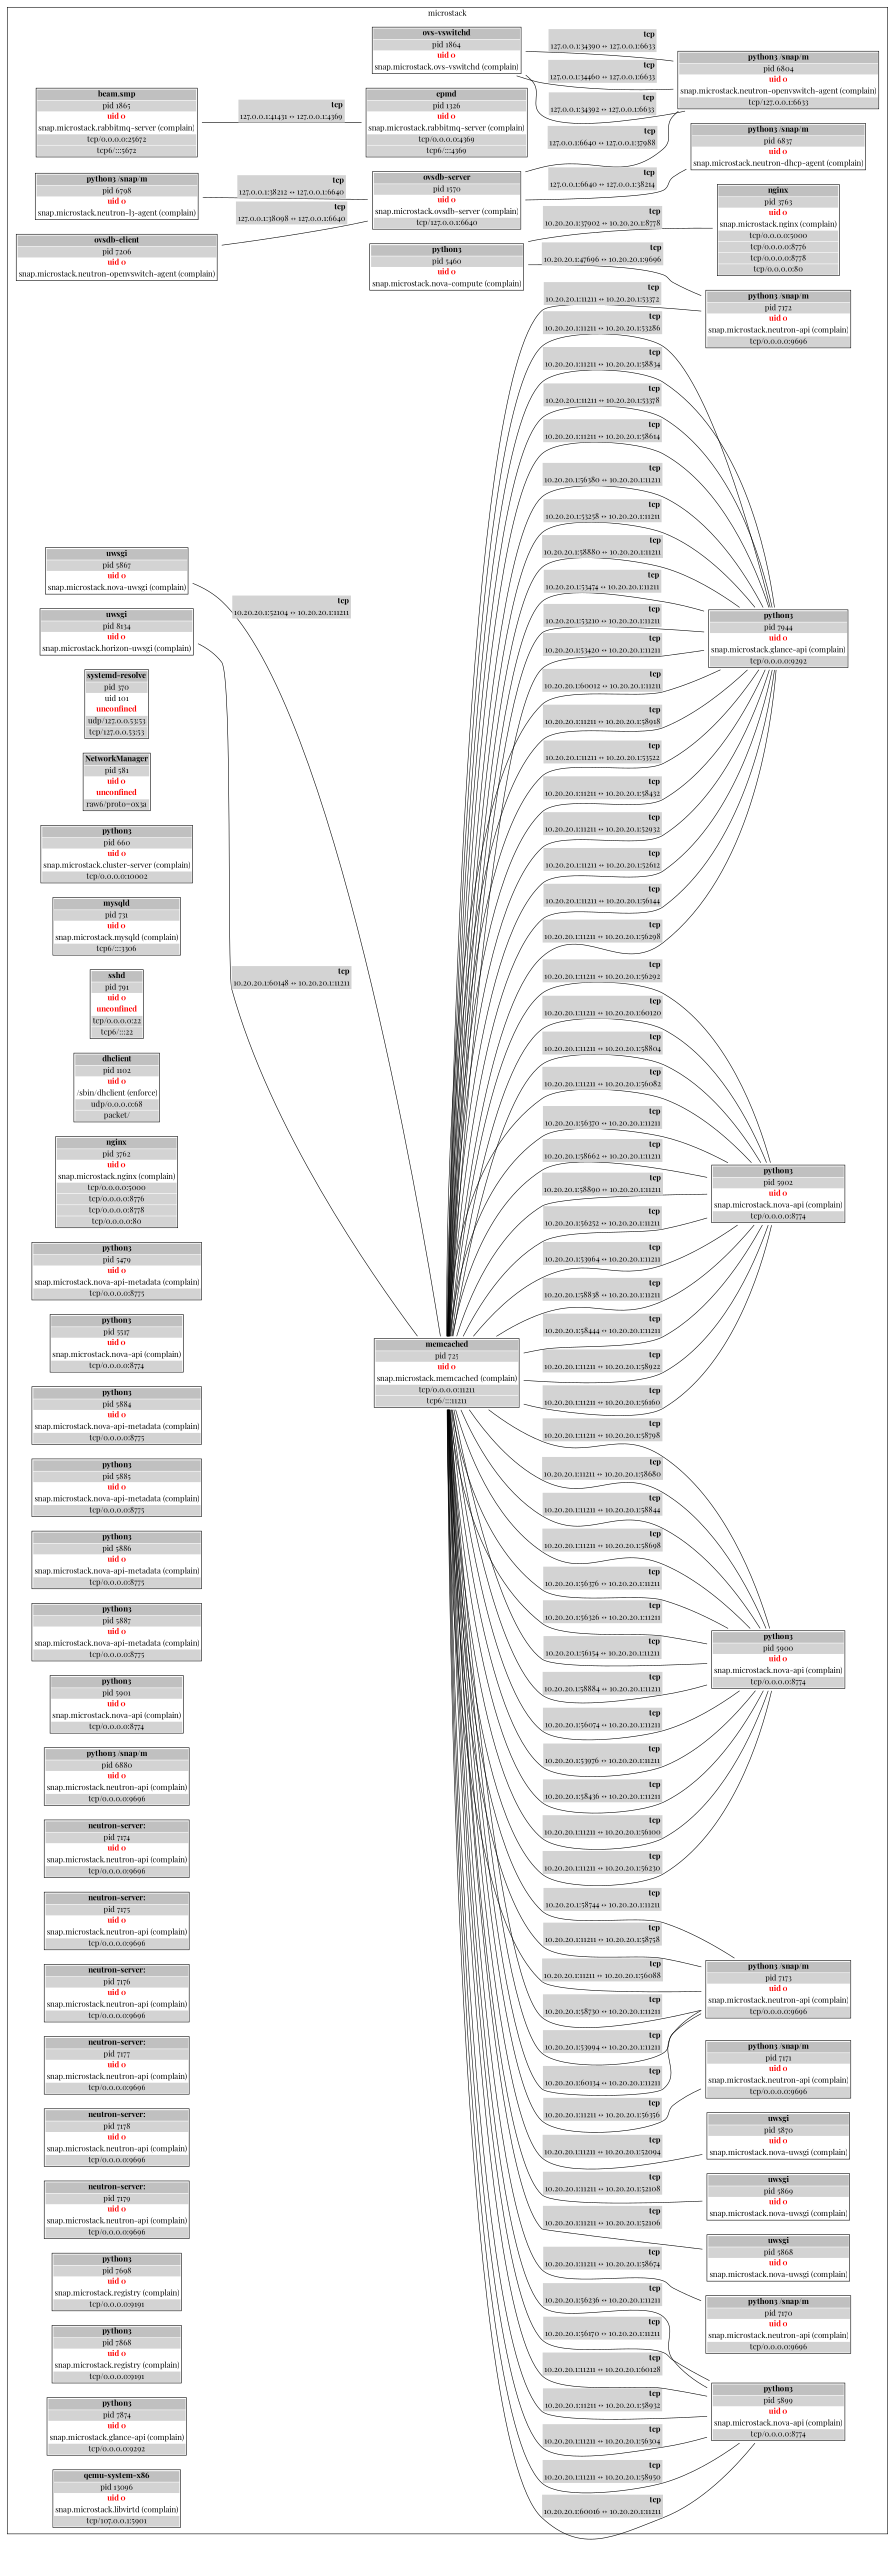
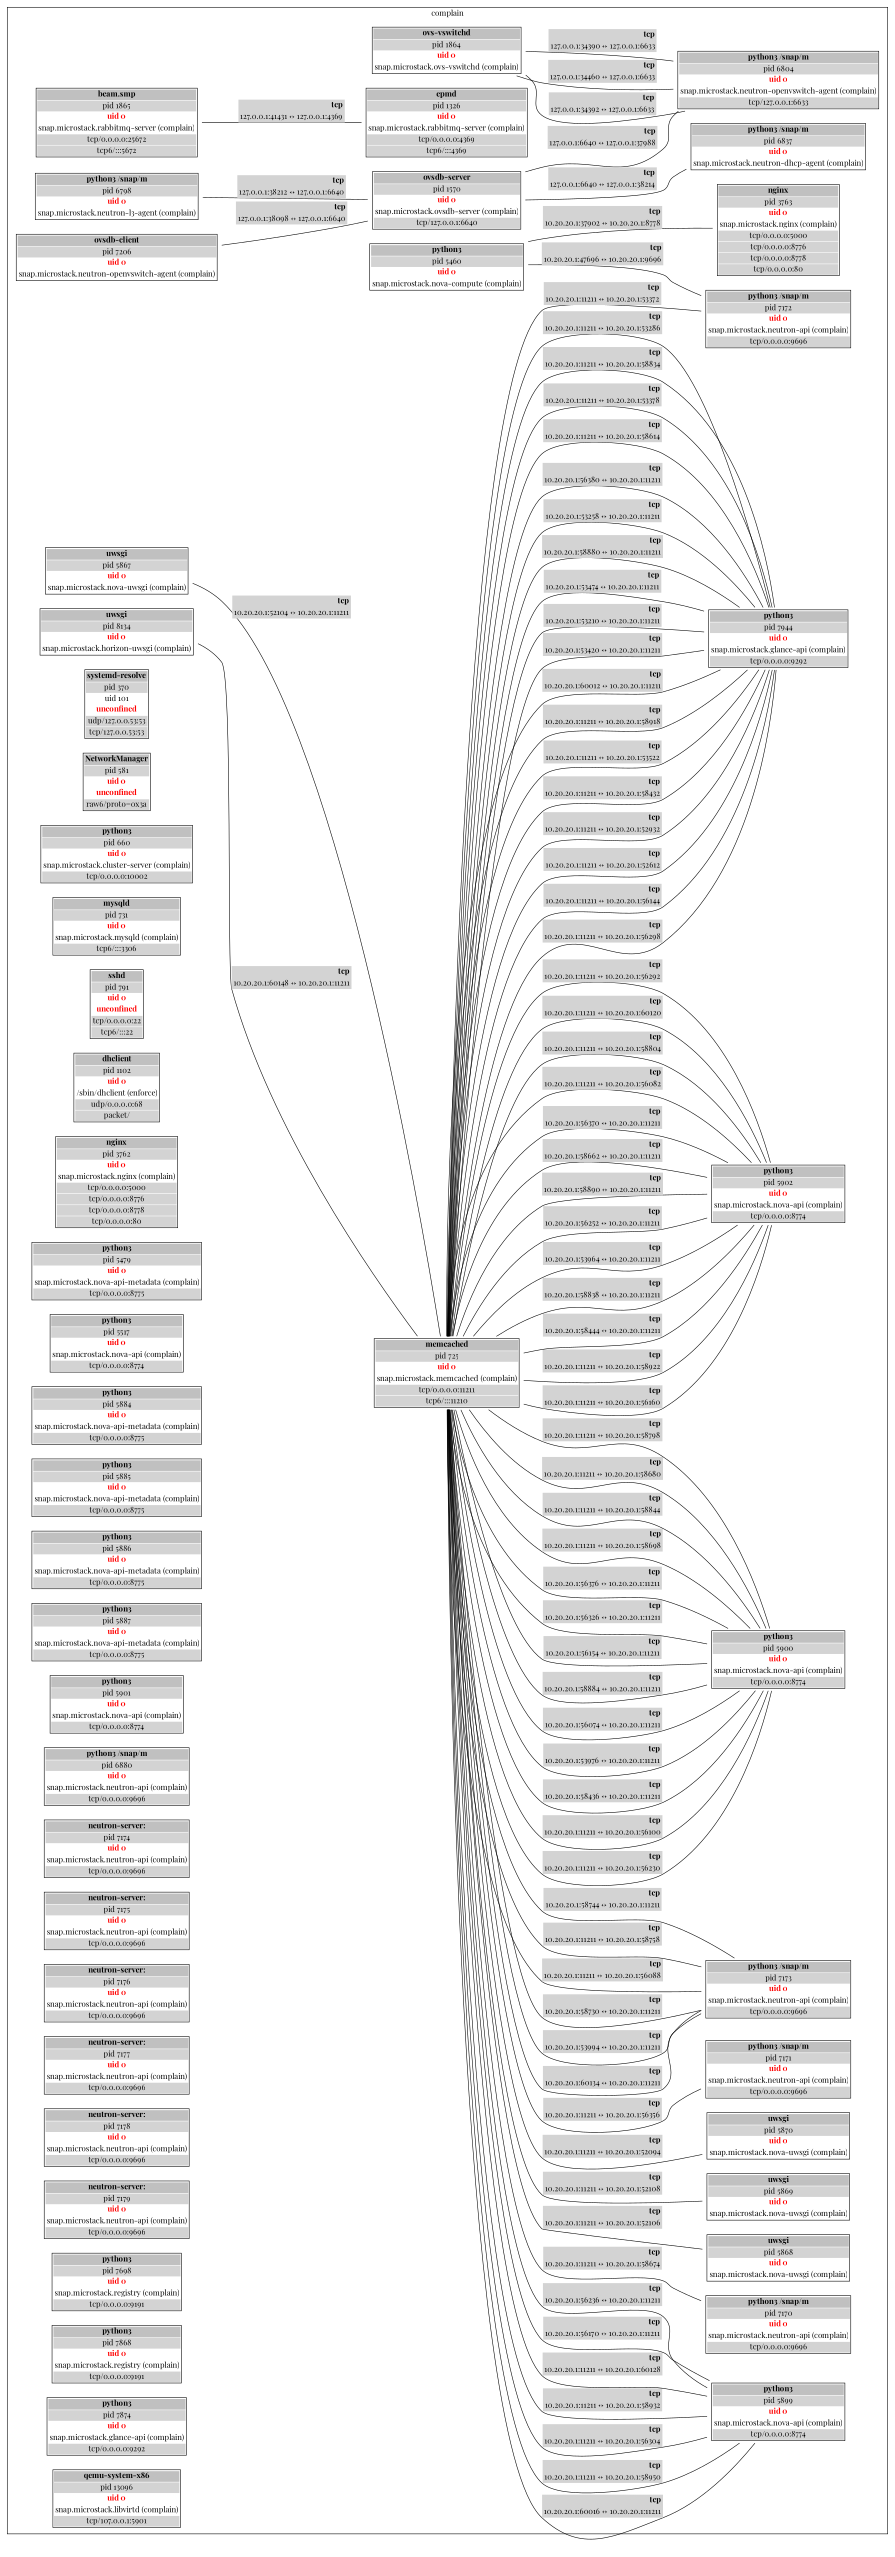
(447, 14) -> (447, 14)
(447, 1401) -> (447, 1401)
